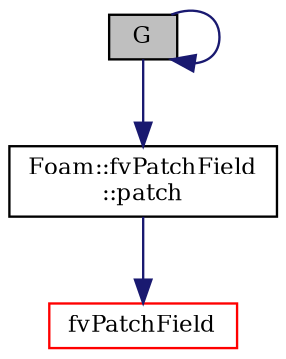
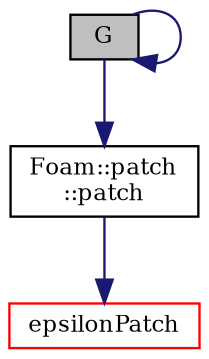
(143, 181) -> (104, 181)
(143, 326) -> (104, 326)
